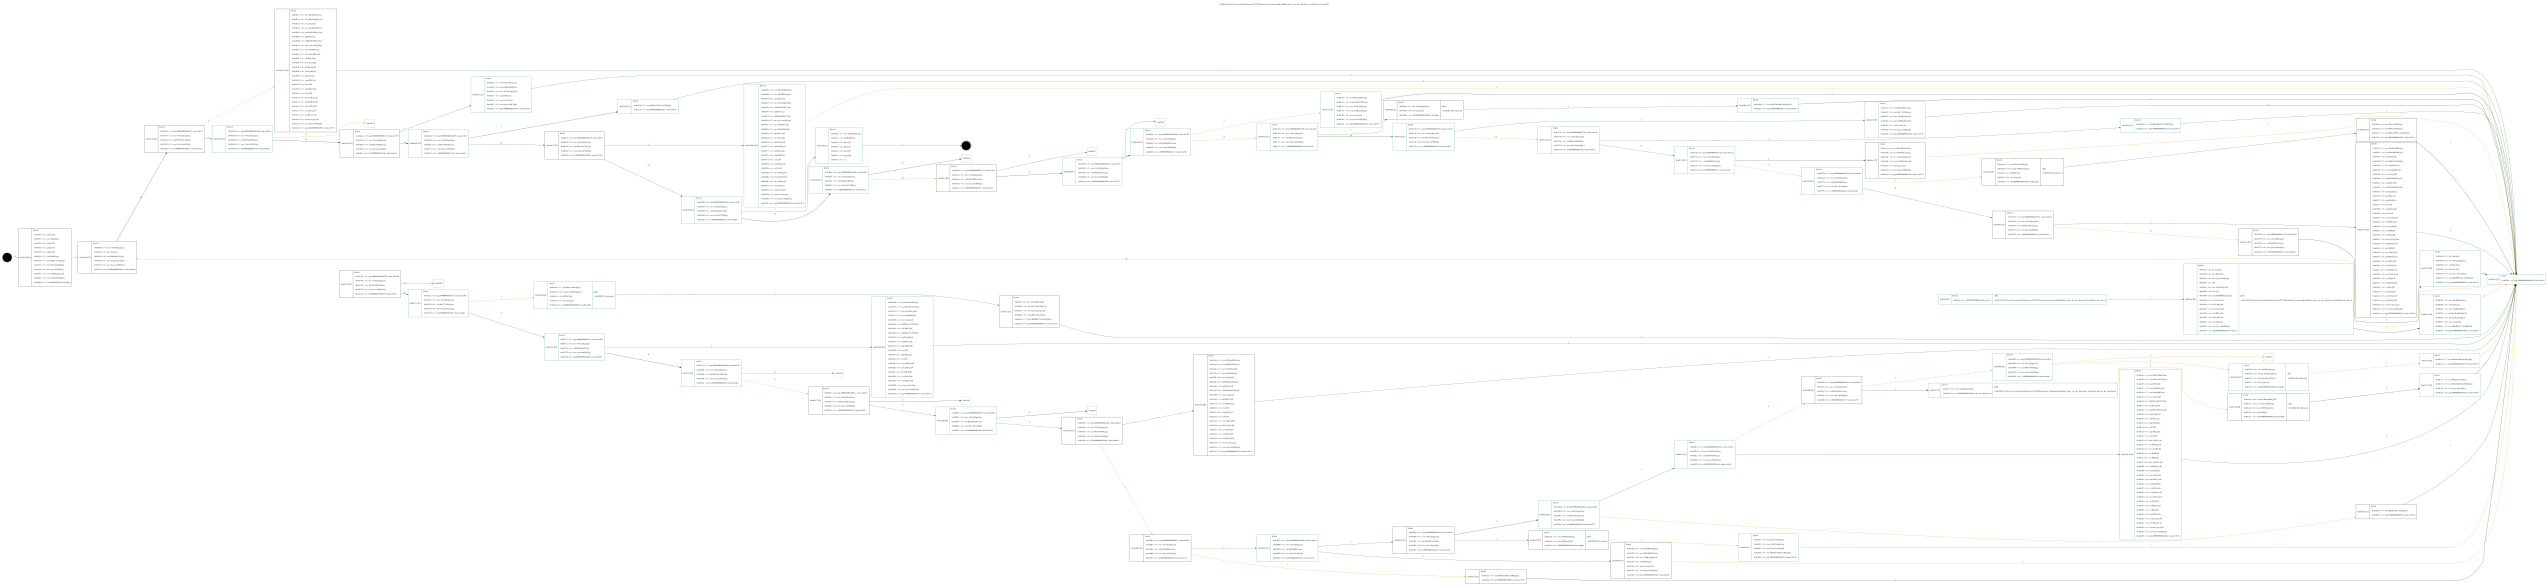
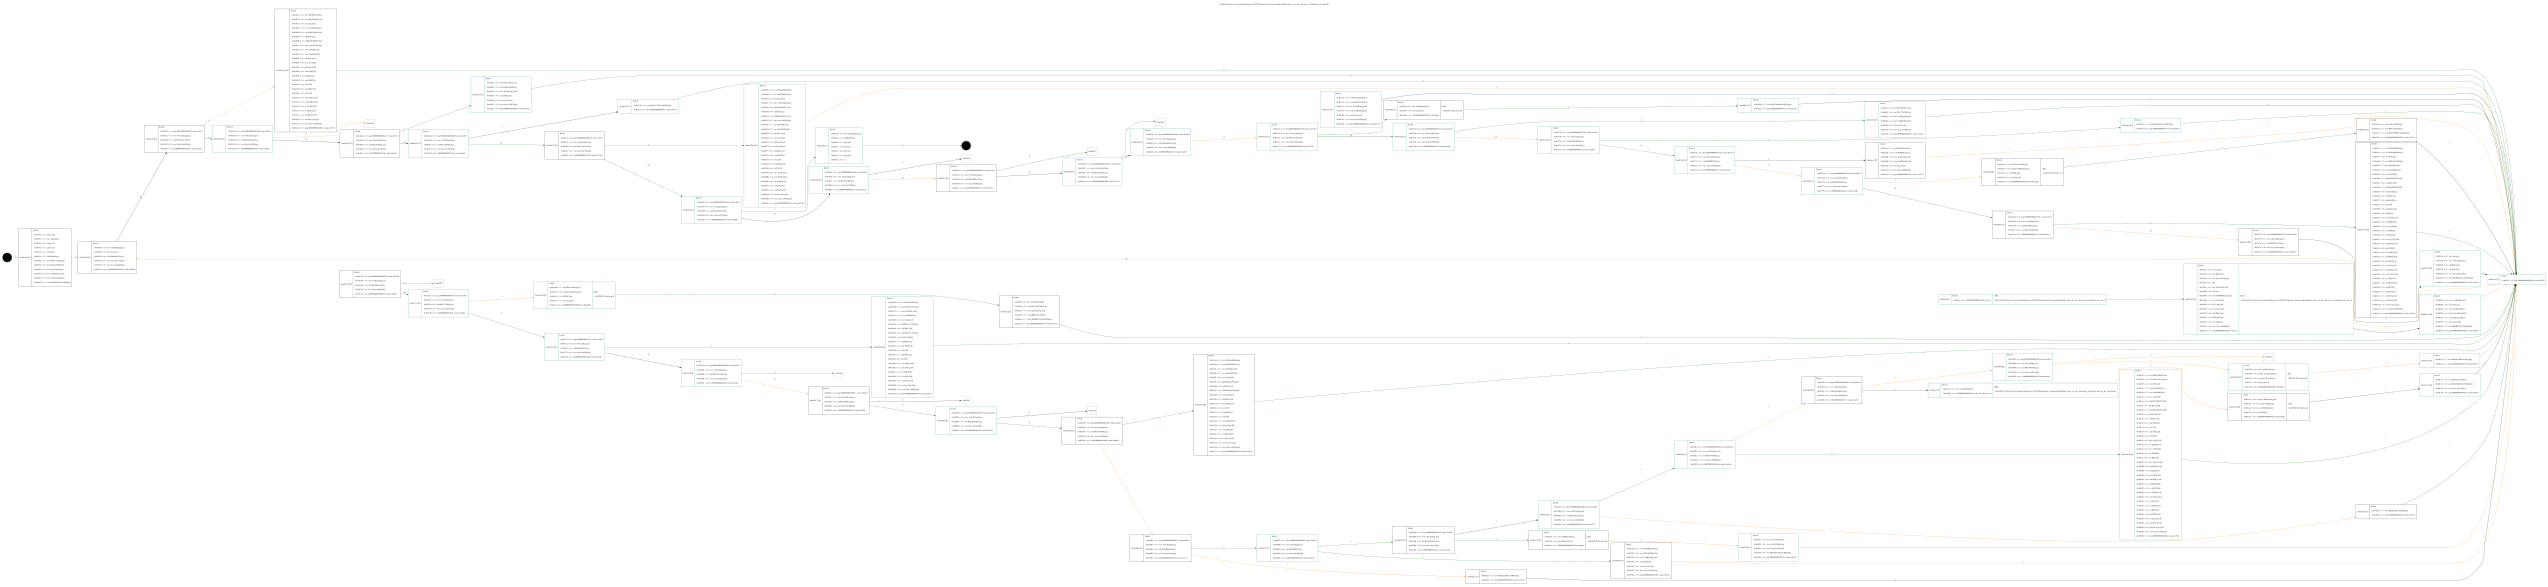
(1255, 122) -> none
